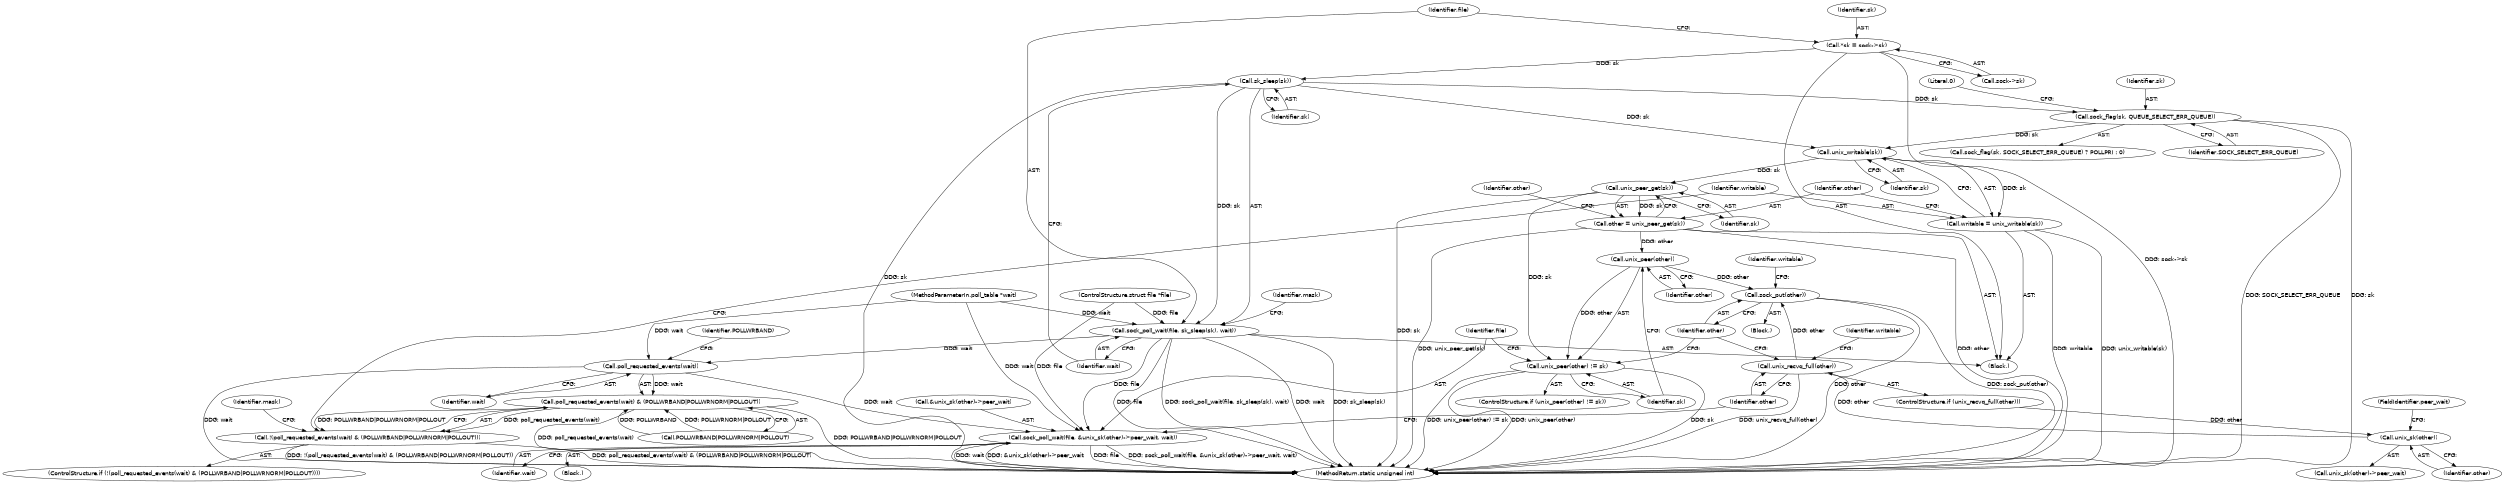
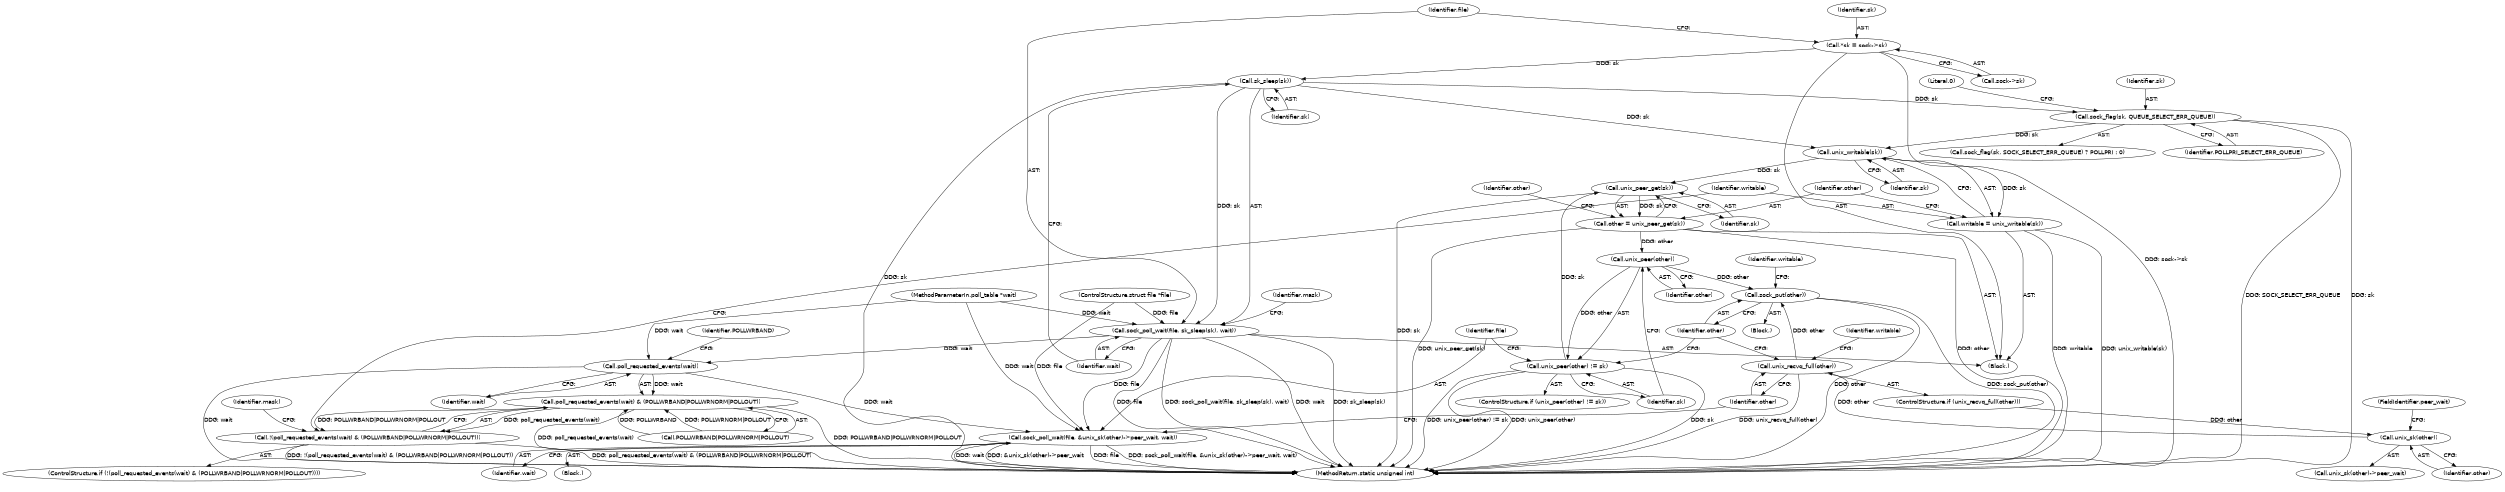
(2243, 153) -> (2243, 153)
(1529, 254) -> (1561, 267)
(964, 402) -> none
